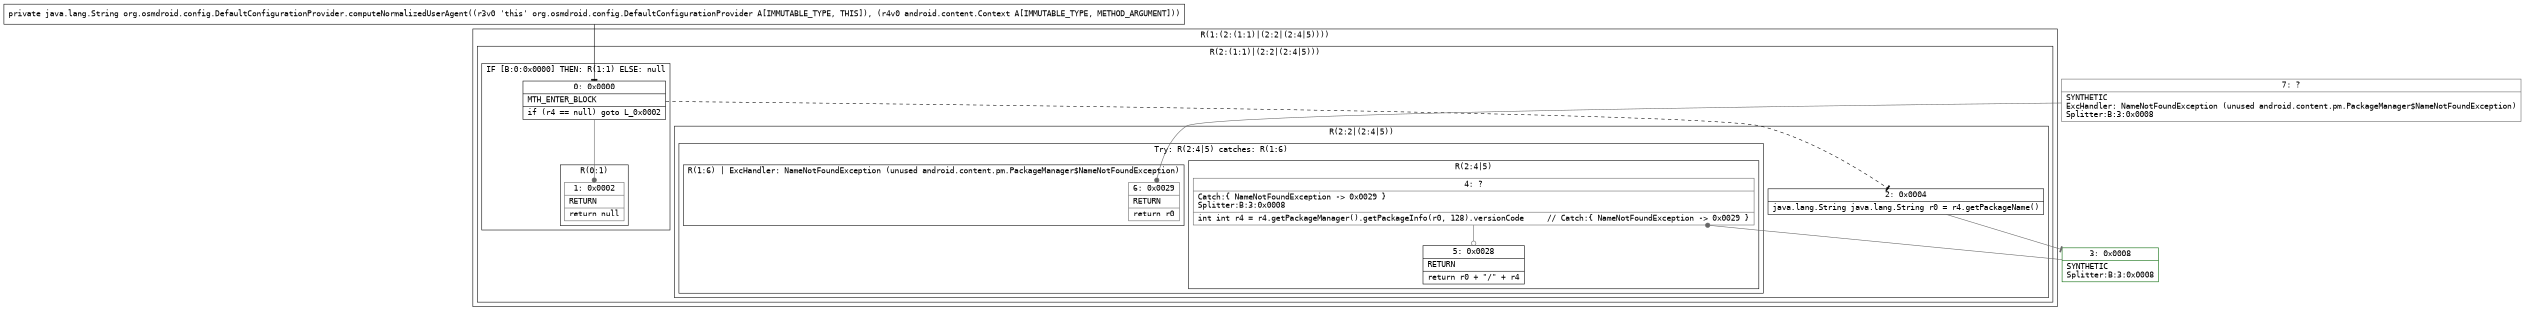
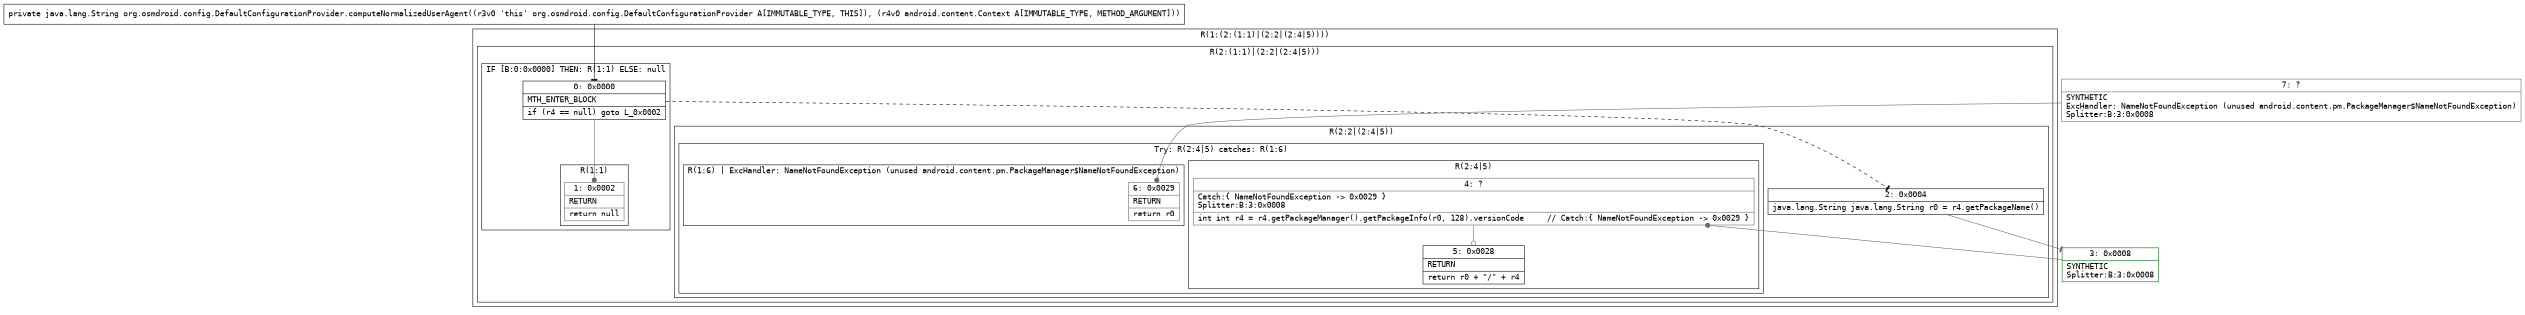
(594, 171) -> (594, 171)
